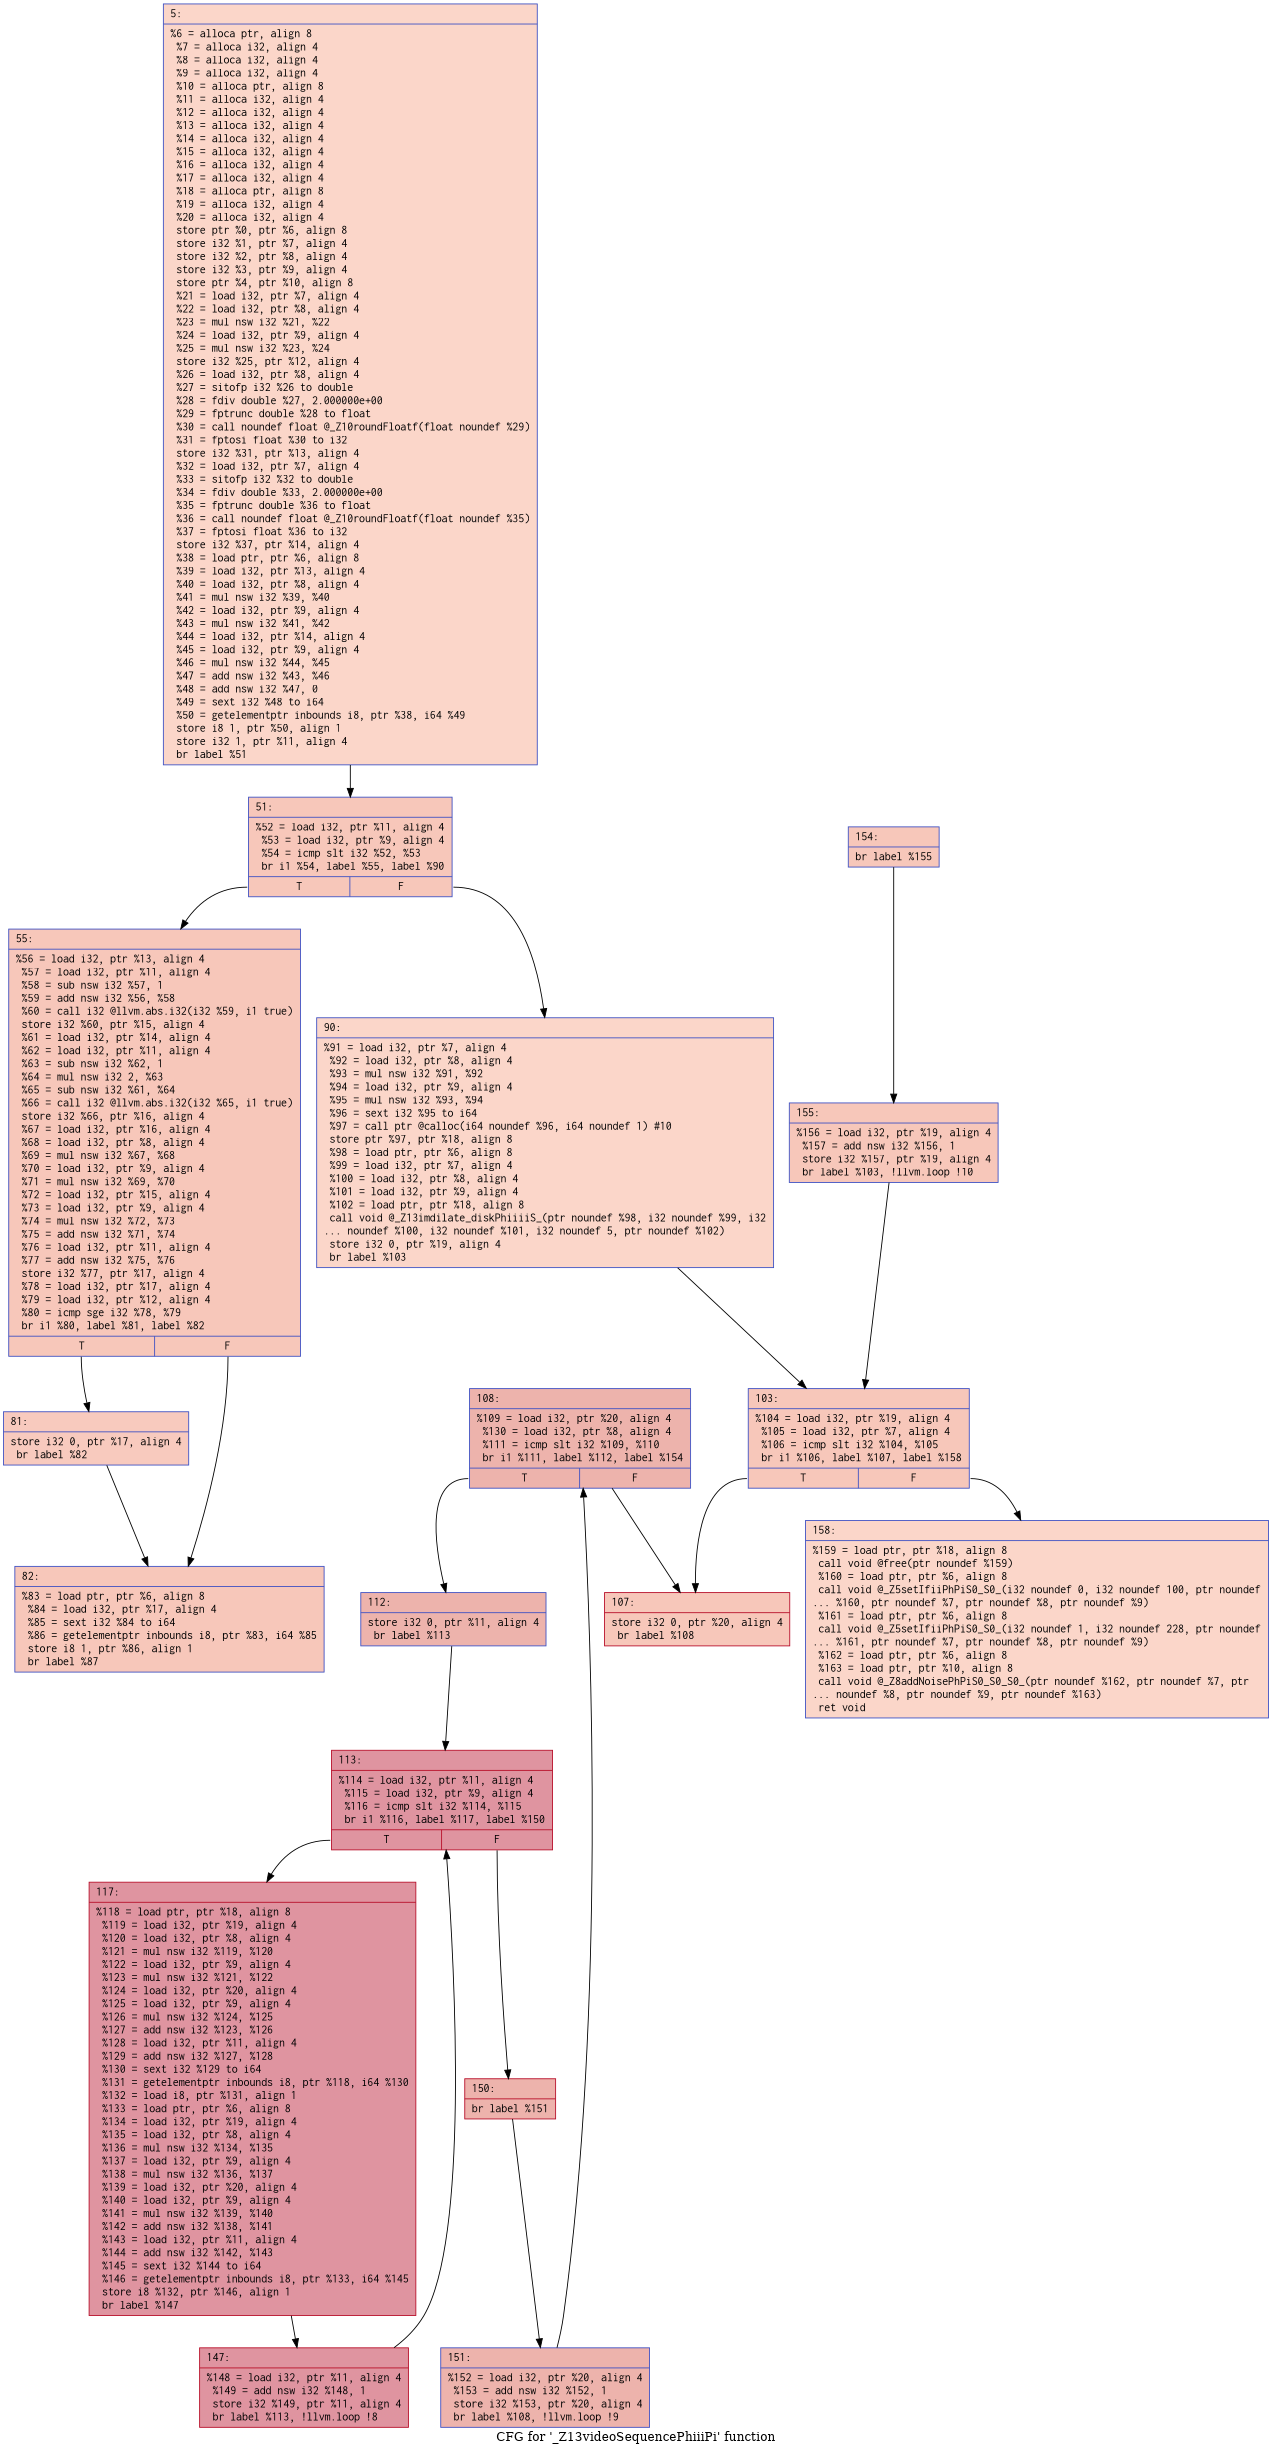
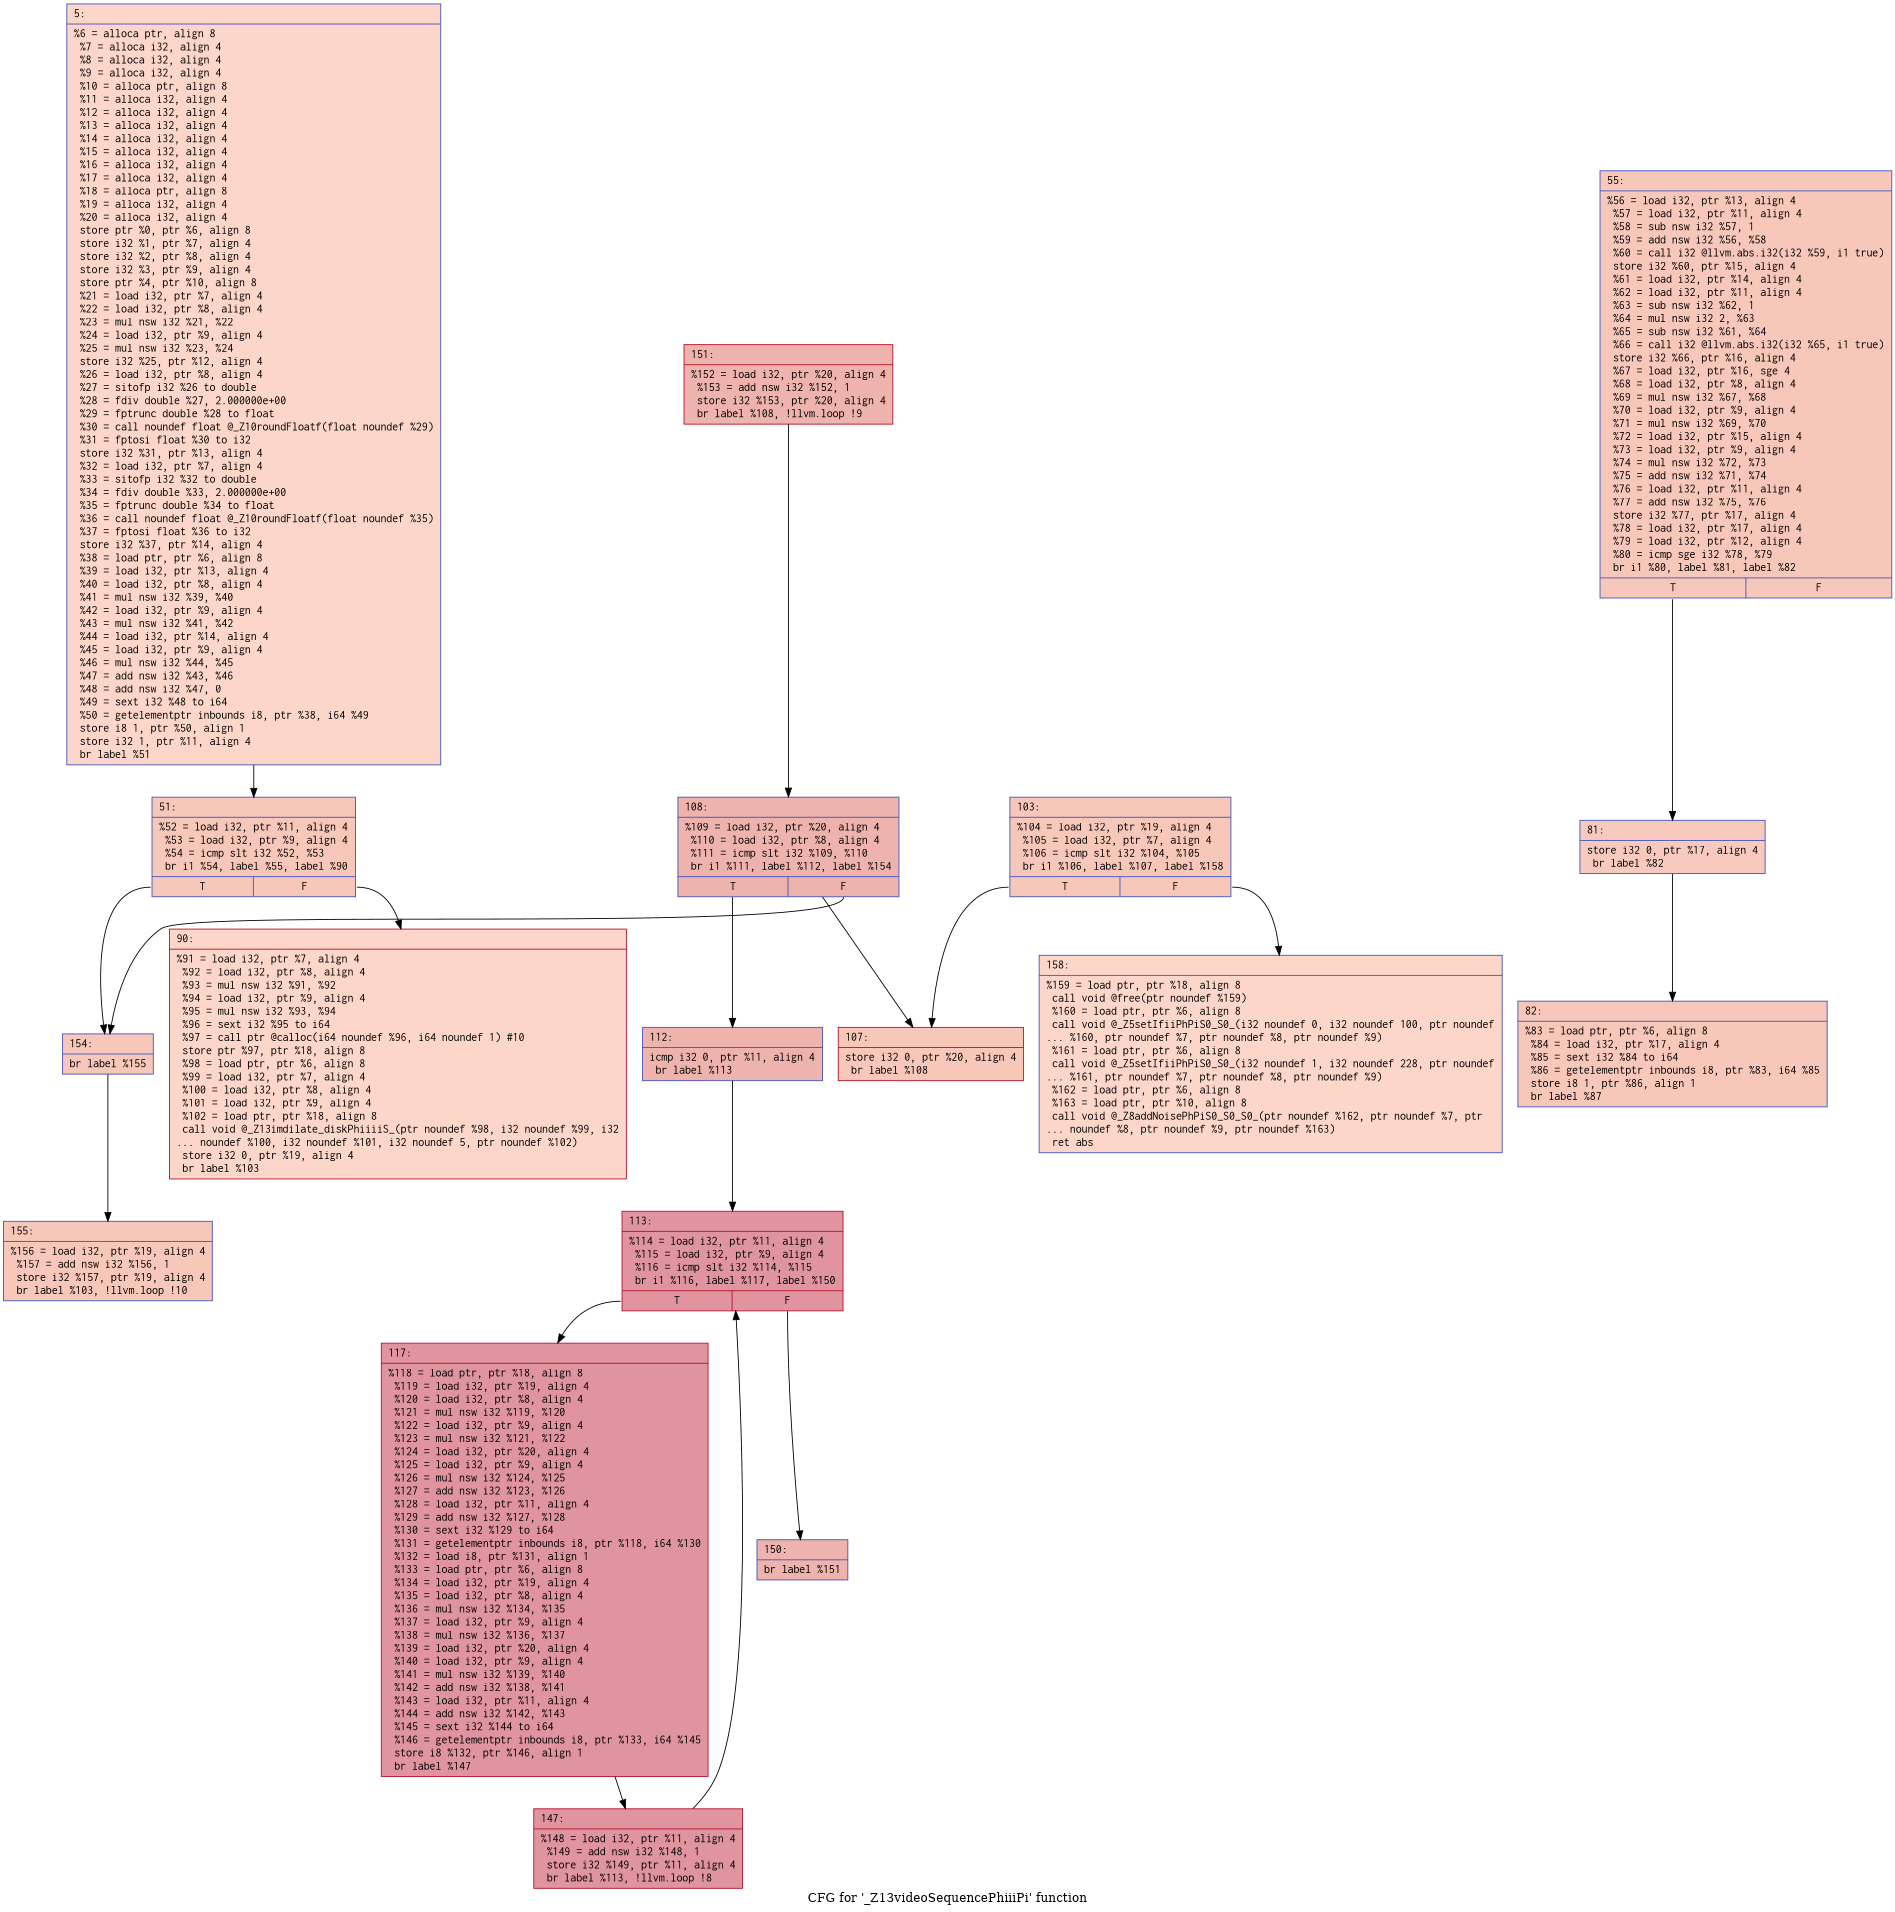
(271, 505) -> (174, 505)
(212, 896) -> (103, 944)
none -> (448, 919)
(113, 1129) -> (1699, 371)
(545, 1143) -> (398, 1054)
(877, 1281) -> none
(739, 1325) -> none
(574, 1431) -> (782, 840)
(217, 1459) -> none
(453, 1622) -> (733, 1057)
(839, 1707) -> (1070, 1142)
(510, 2099) -> (802, 1560)
(526, 2229) -> none
(545, 2388) -> (788, 384)
